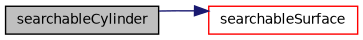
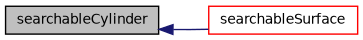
(177, 11) -> (191, 30)
